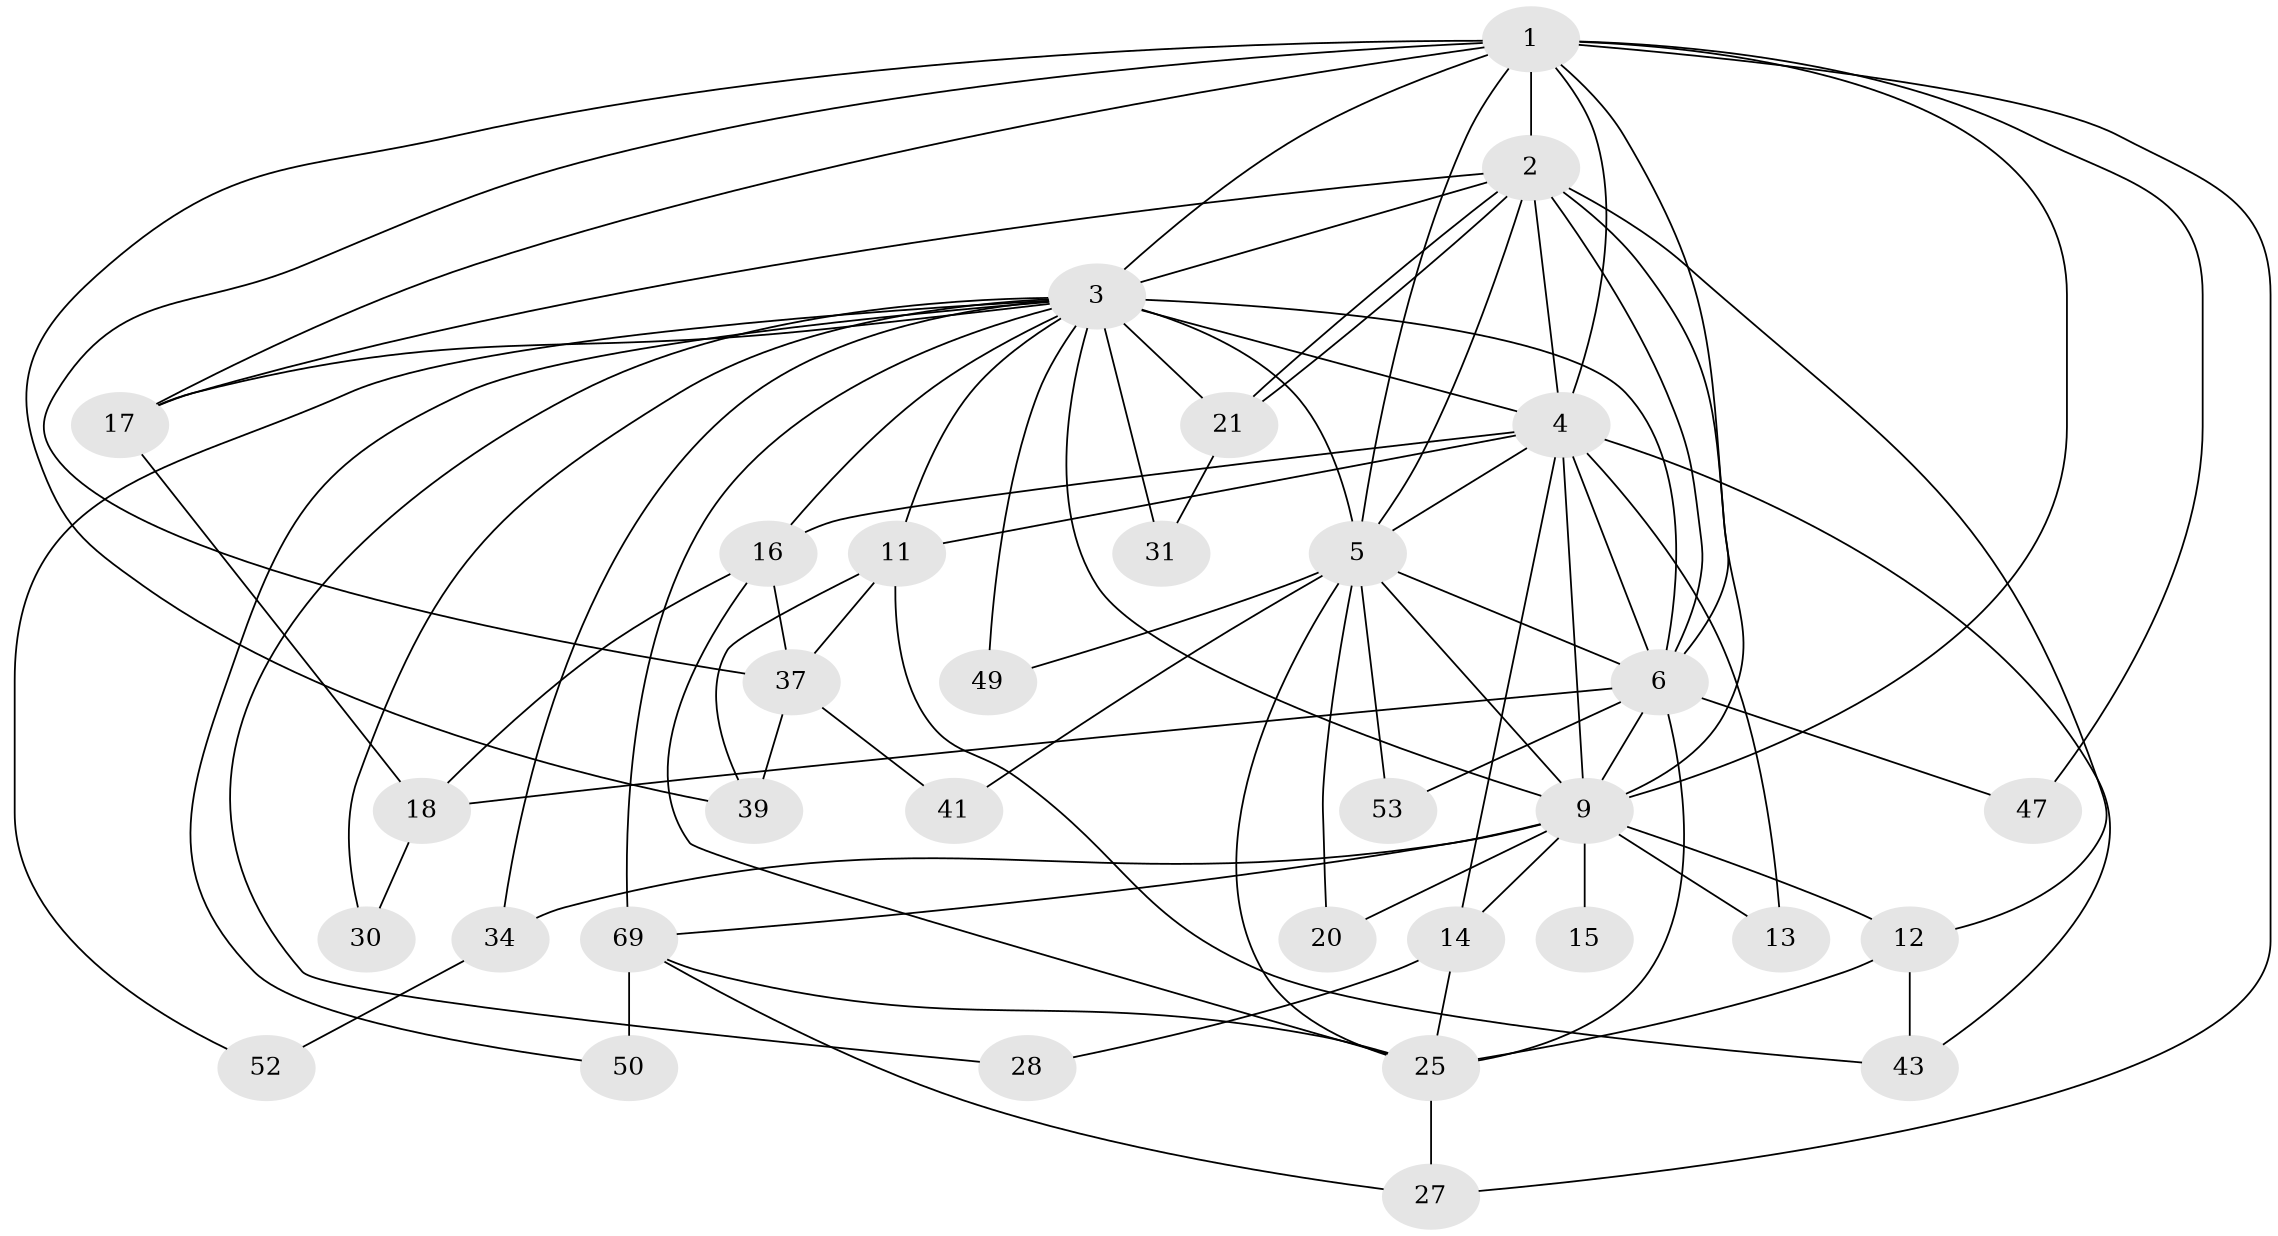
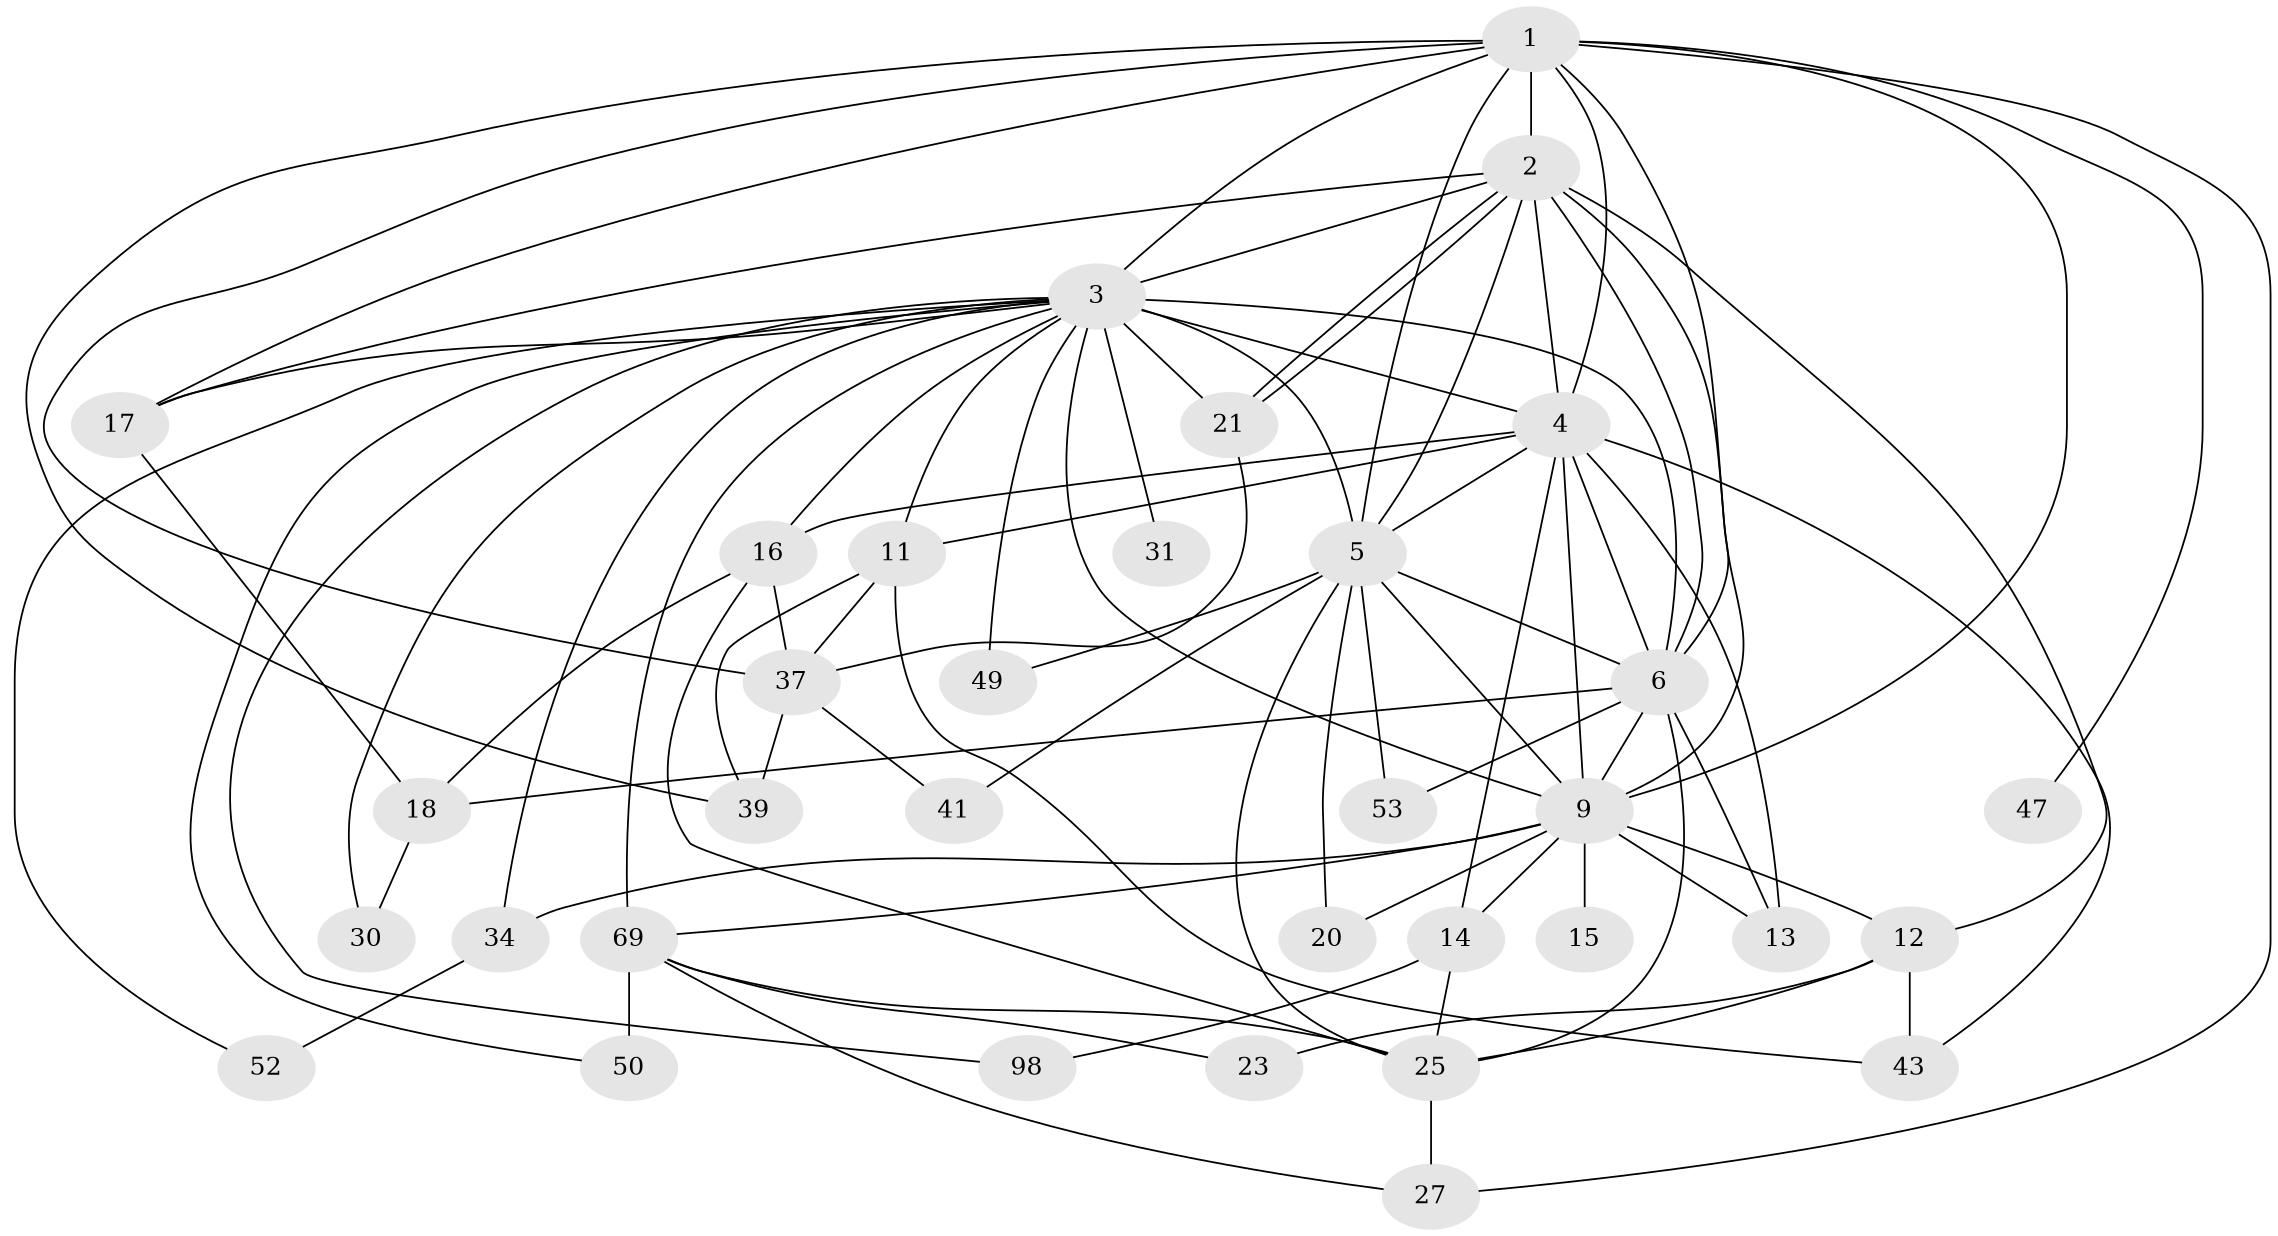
(1199, 483) -> (1065, 645)
(1846, 747) -> (1723, 810)
(1027, 1068) -> (1027, 1068)
none -> (1254, 1068)
